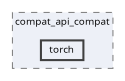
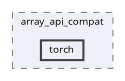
(63, 22) -> (63, 22)
